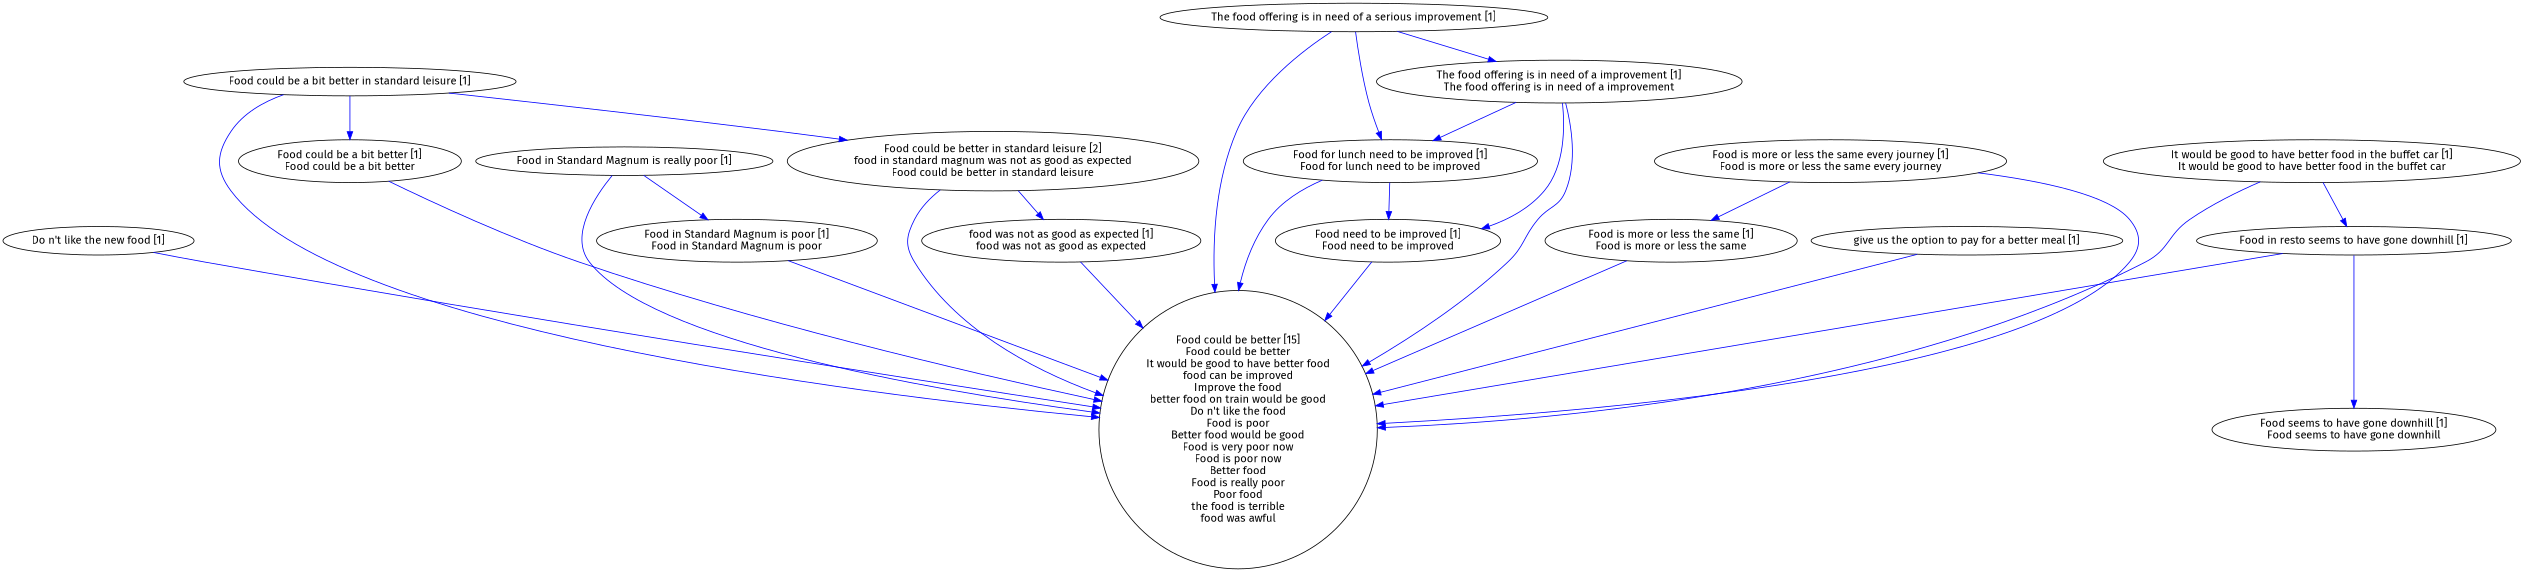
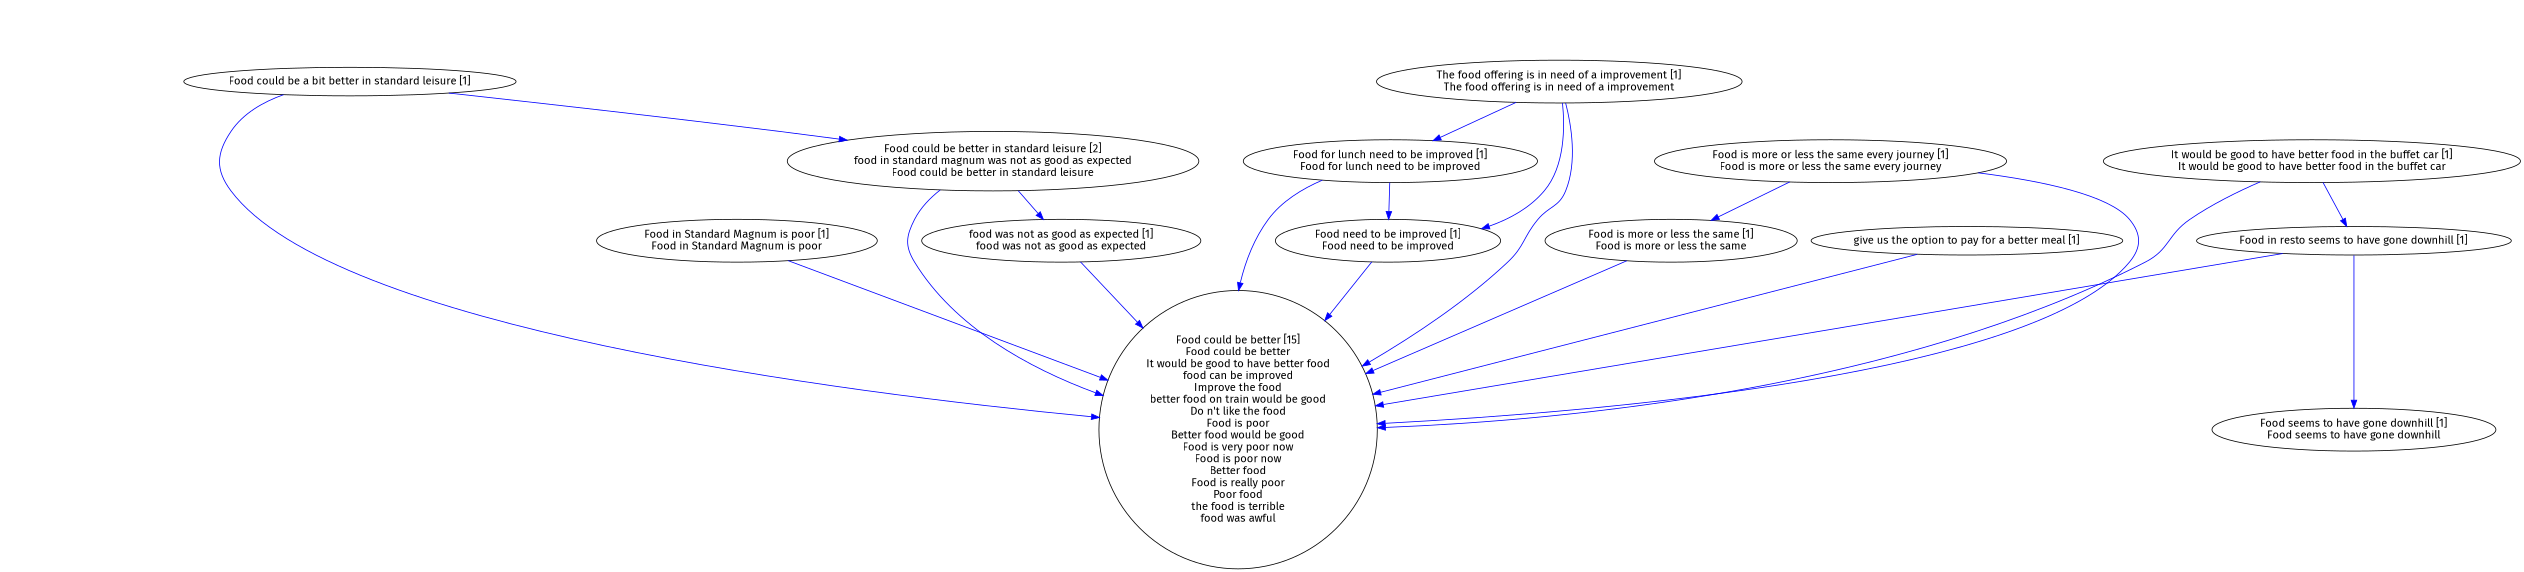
(1354, 17) -> none
(350, 161) -> none
(624, 161) -> none
(99, 241) -> none
